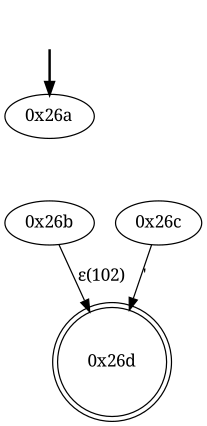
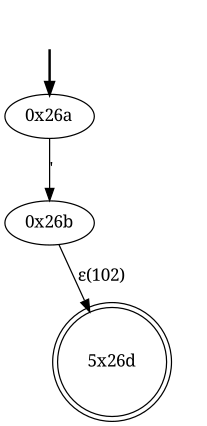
none -> (50, 164)
(159, 223) -> none
(112, 362) -> (112, 362)
